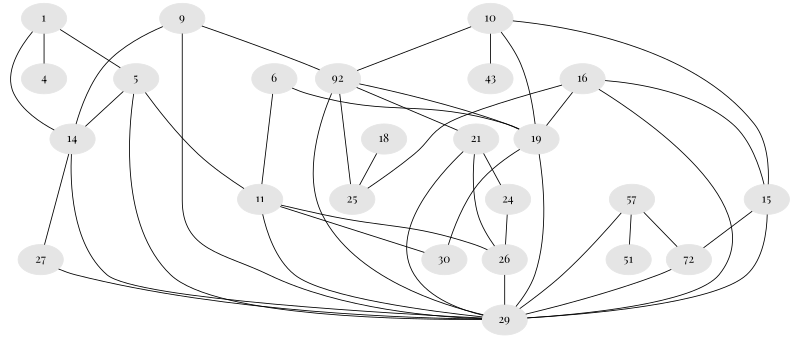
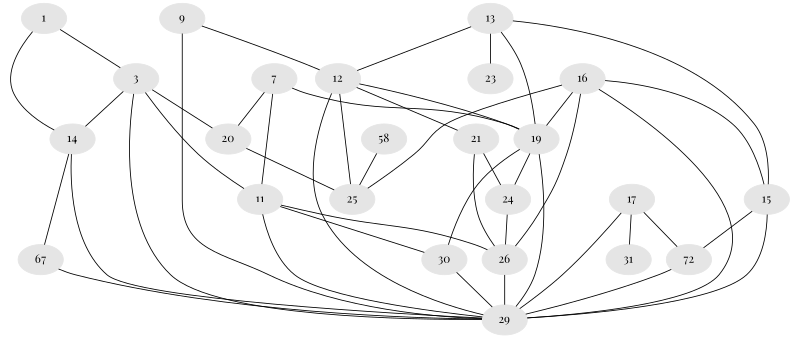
(490, 18) -> (490, 18)
(104, 66) -> none
(44, 79) -> none
(136, 79) -> (136, 79)
(274, 79) -> (274, 79)
(338, 79) -> (338, 79)
(490, 79) -> (490, 79)
none -> (228, 139)
(384, 139) -> (384, 139)
none -> (522, 169)
none -> (559, 175)
(632, 199) -> (632, 199)
(407, 240) -> (474, 290)
(41, 260) -> (41, 260)
(629, 260) -> (629, 260)
